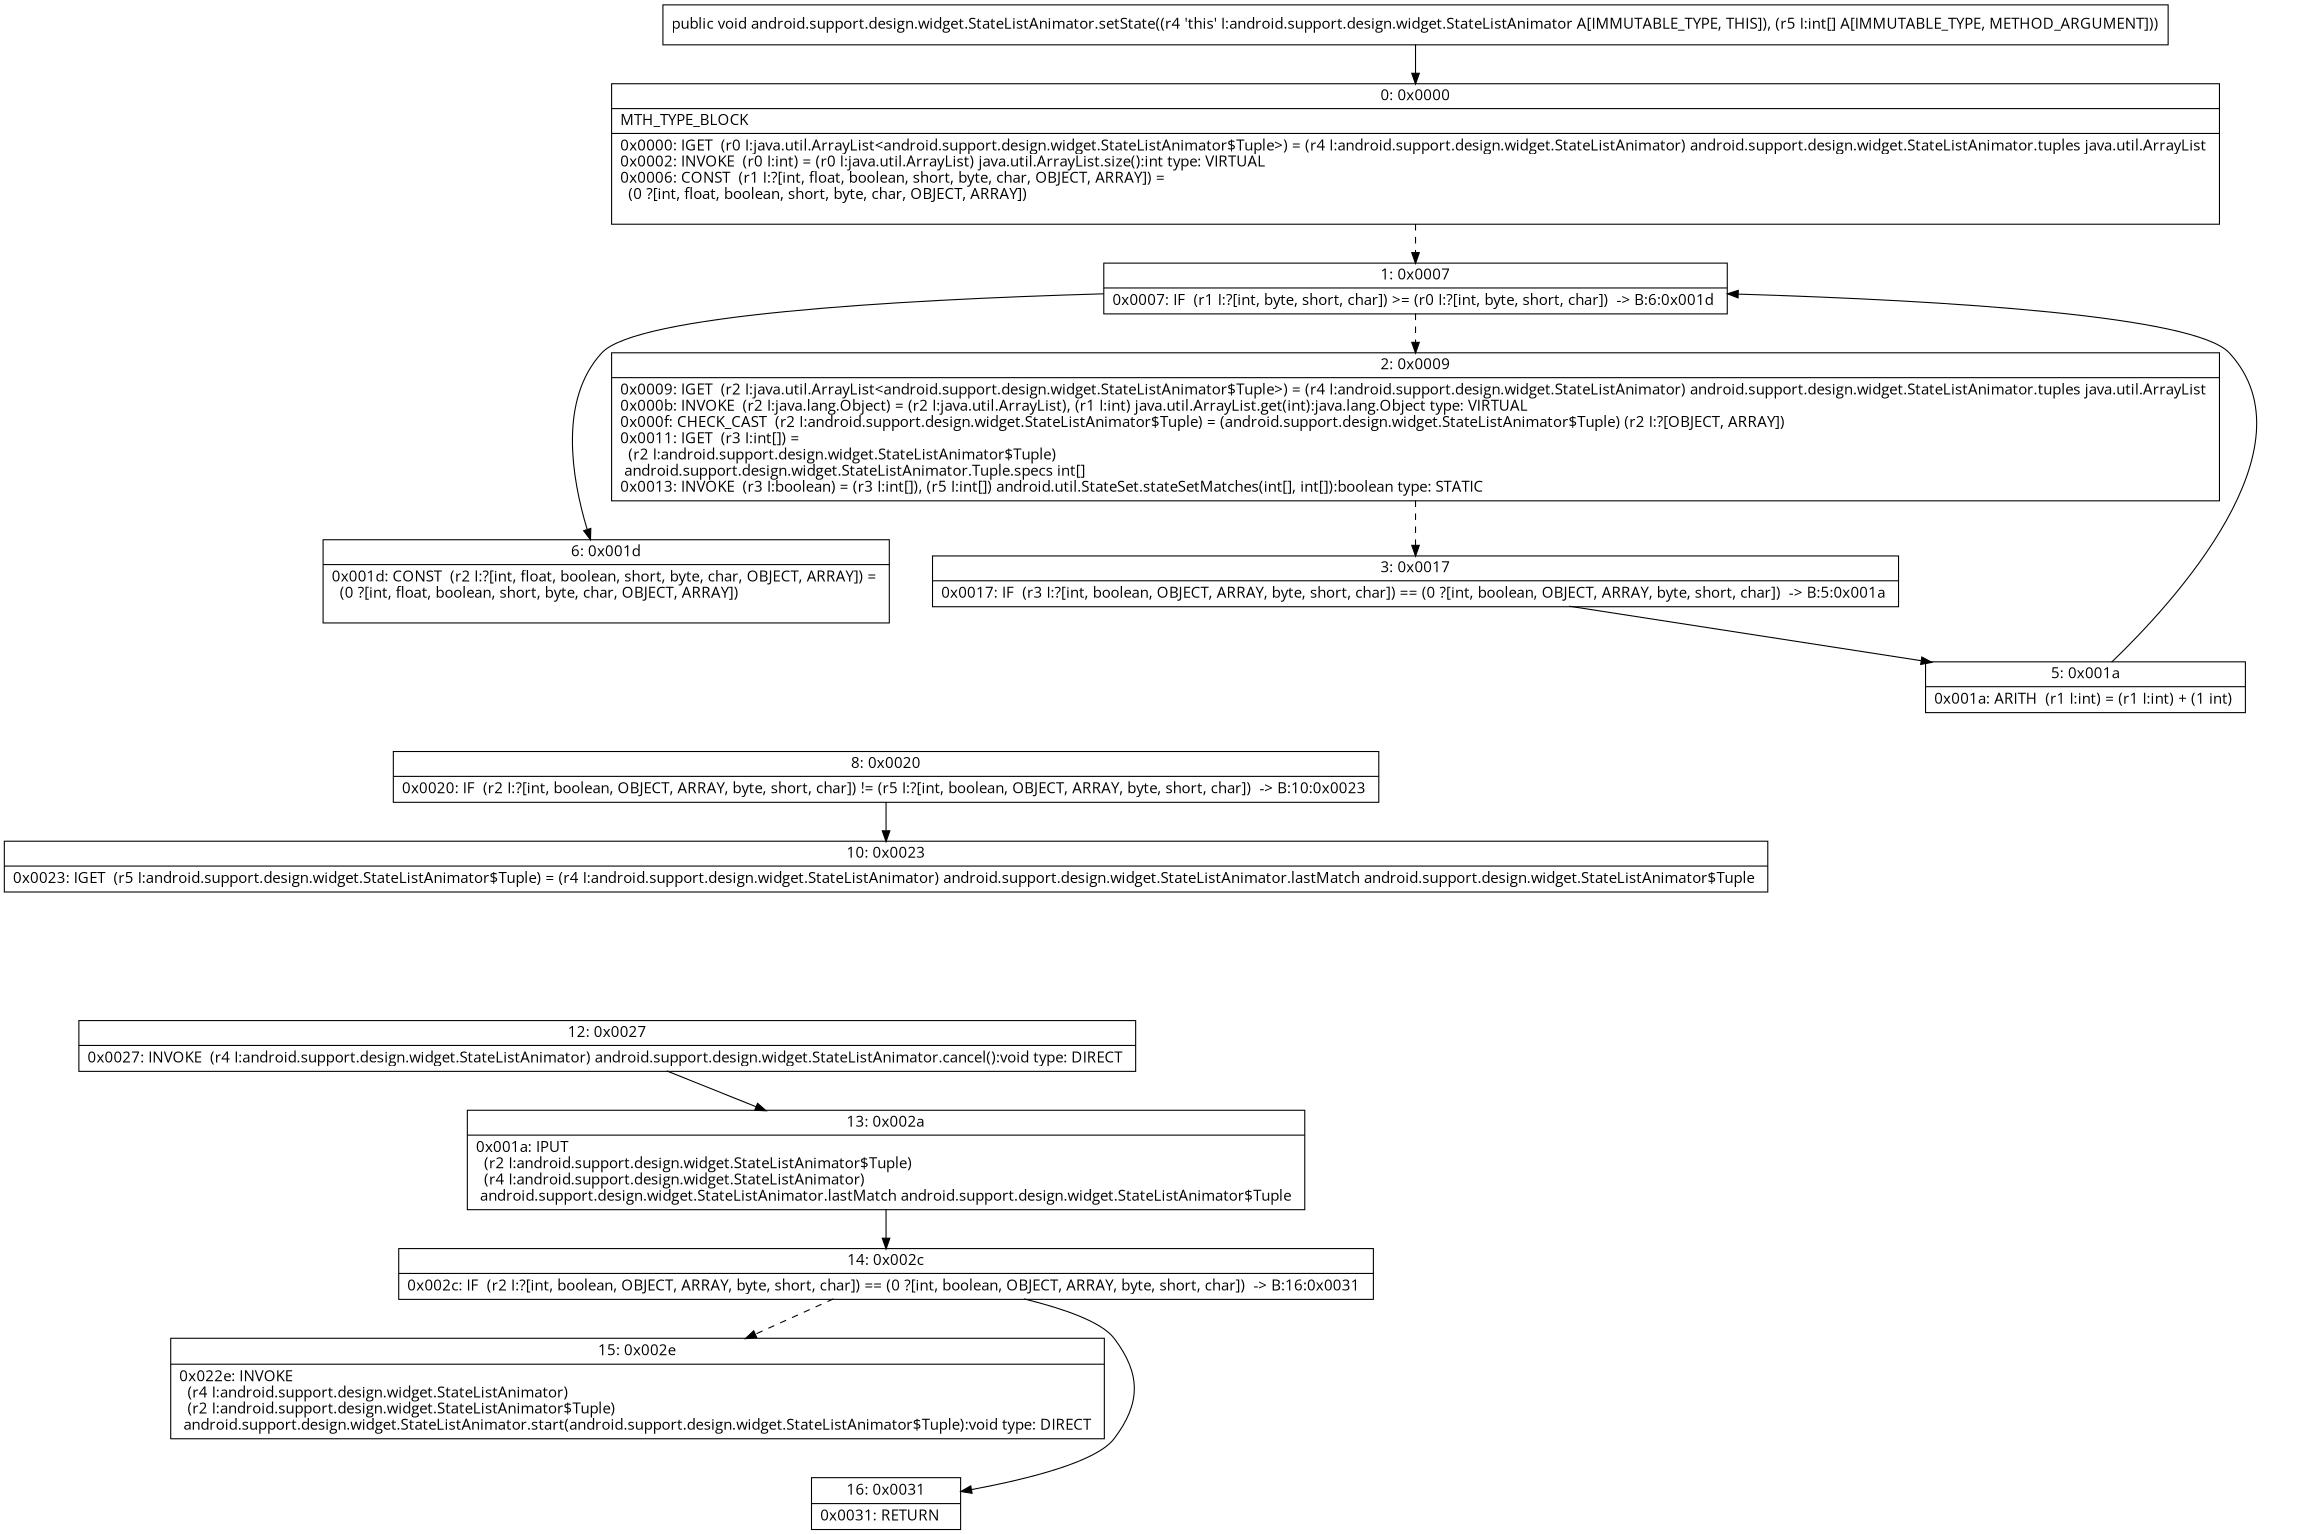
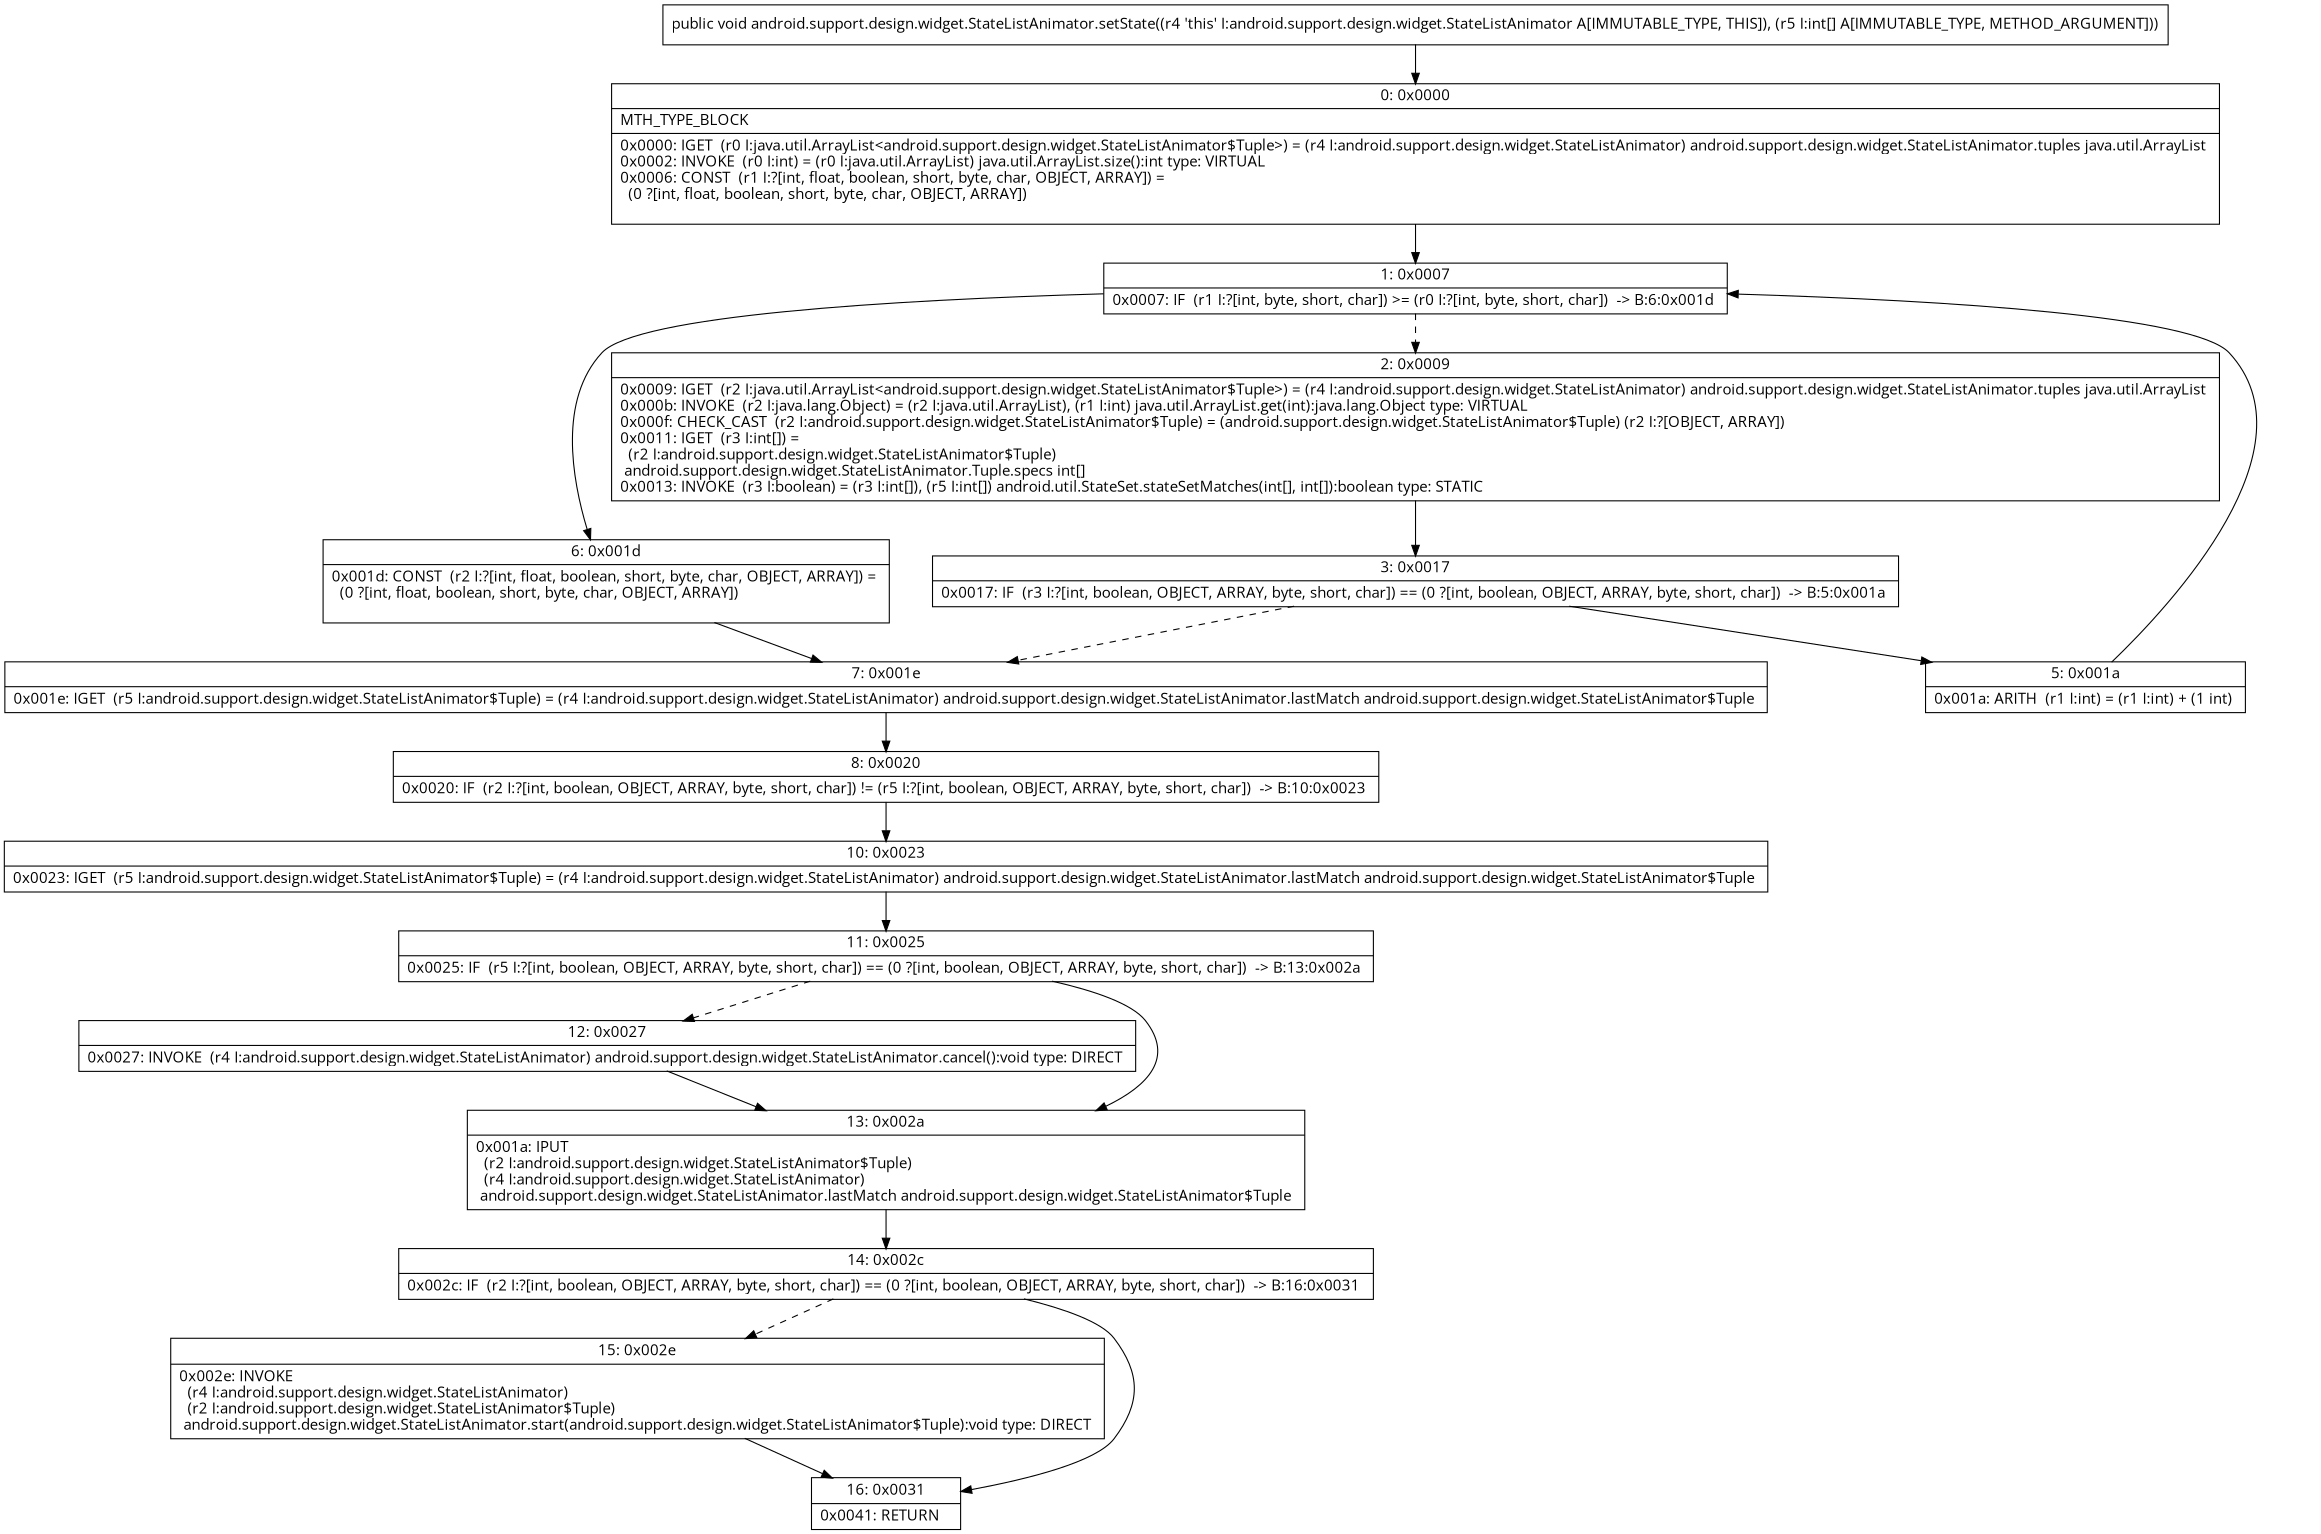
(1416, 238) -> (1416, 238)
(1416, 523) -> (1416, 523)
none -> (886, 687)
none -> (886, 956)
(240, 1377) -> (240, 1377)
none -> (784, 1456)
(886, 1516) -> (886, 1516)
